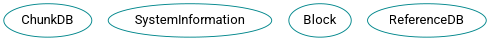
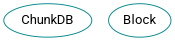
(190, 20) -> none
(427, 20) -> none
